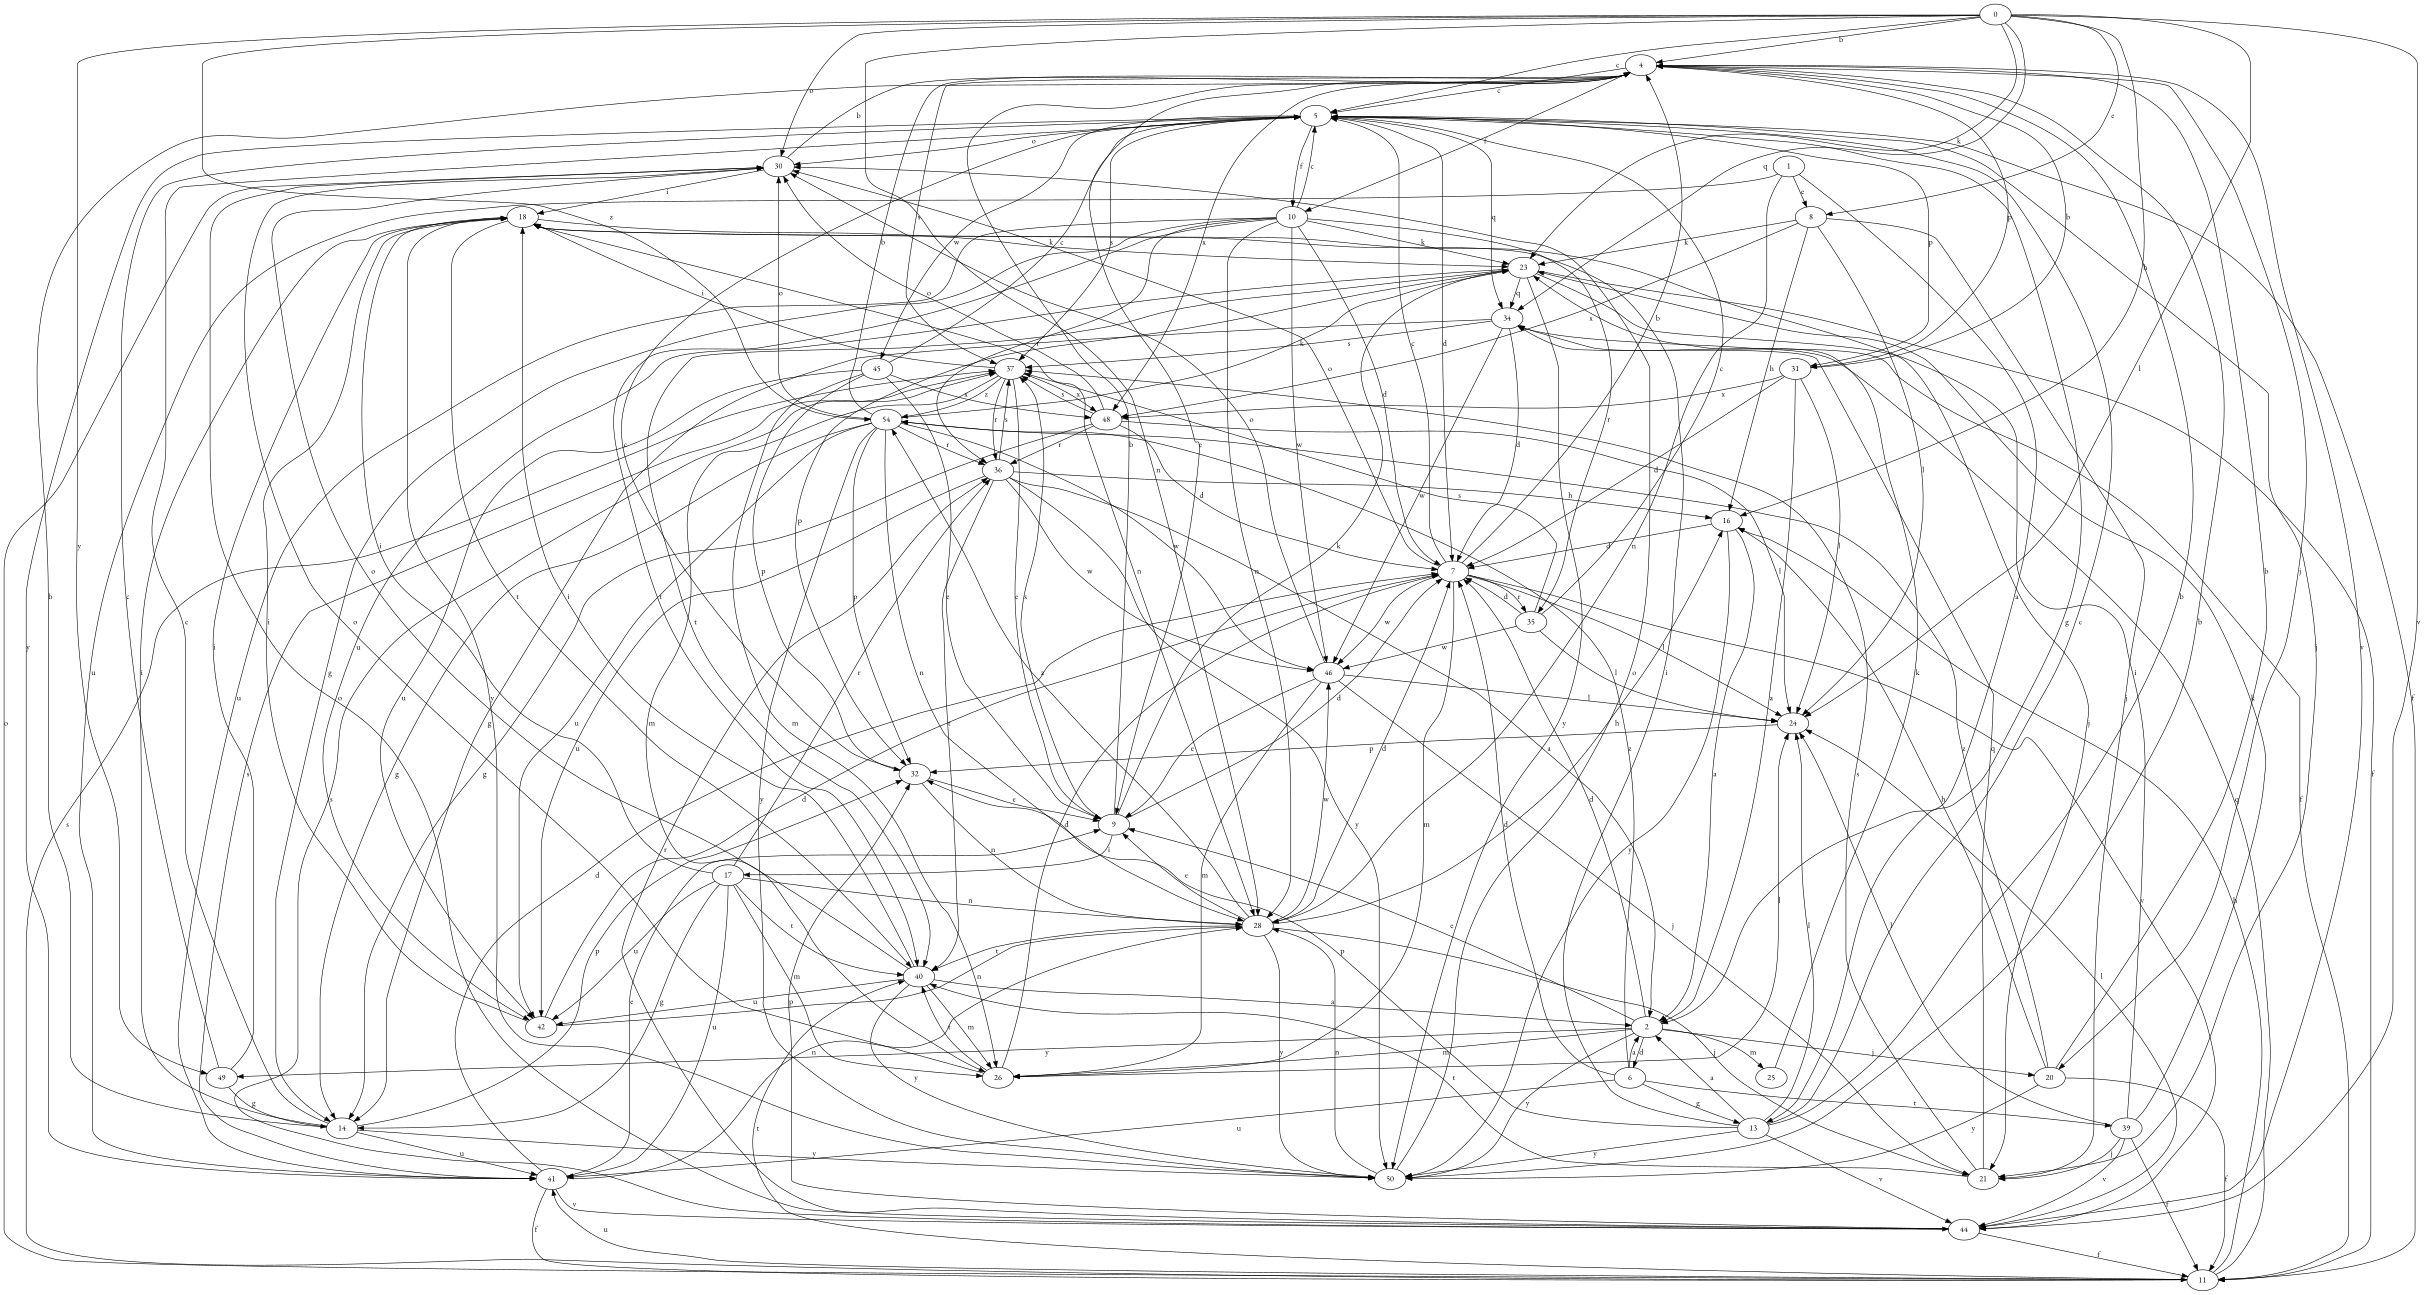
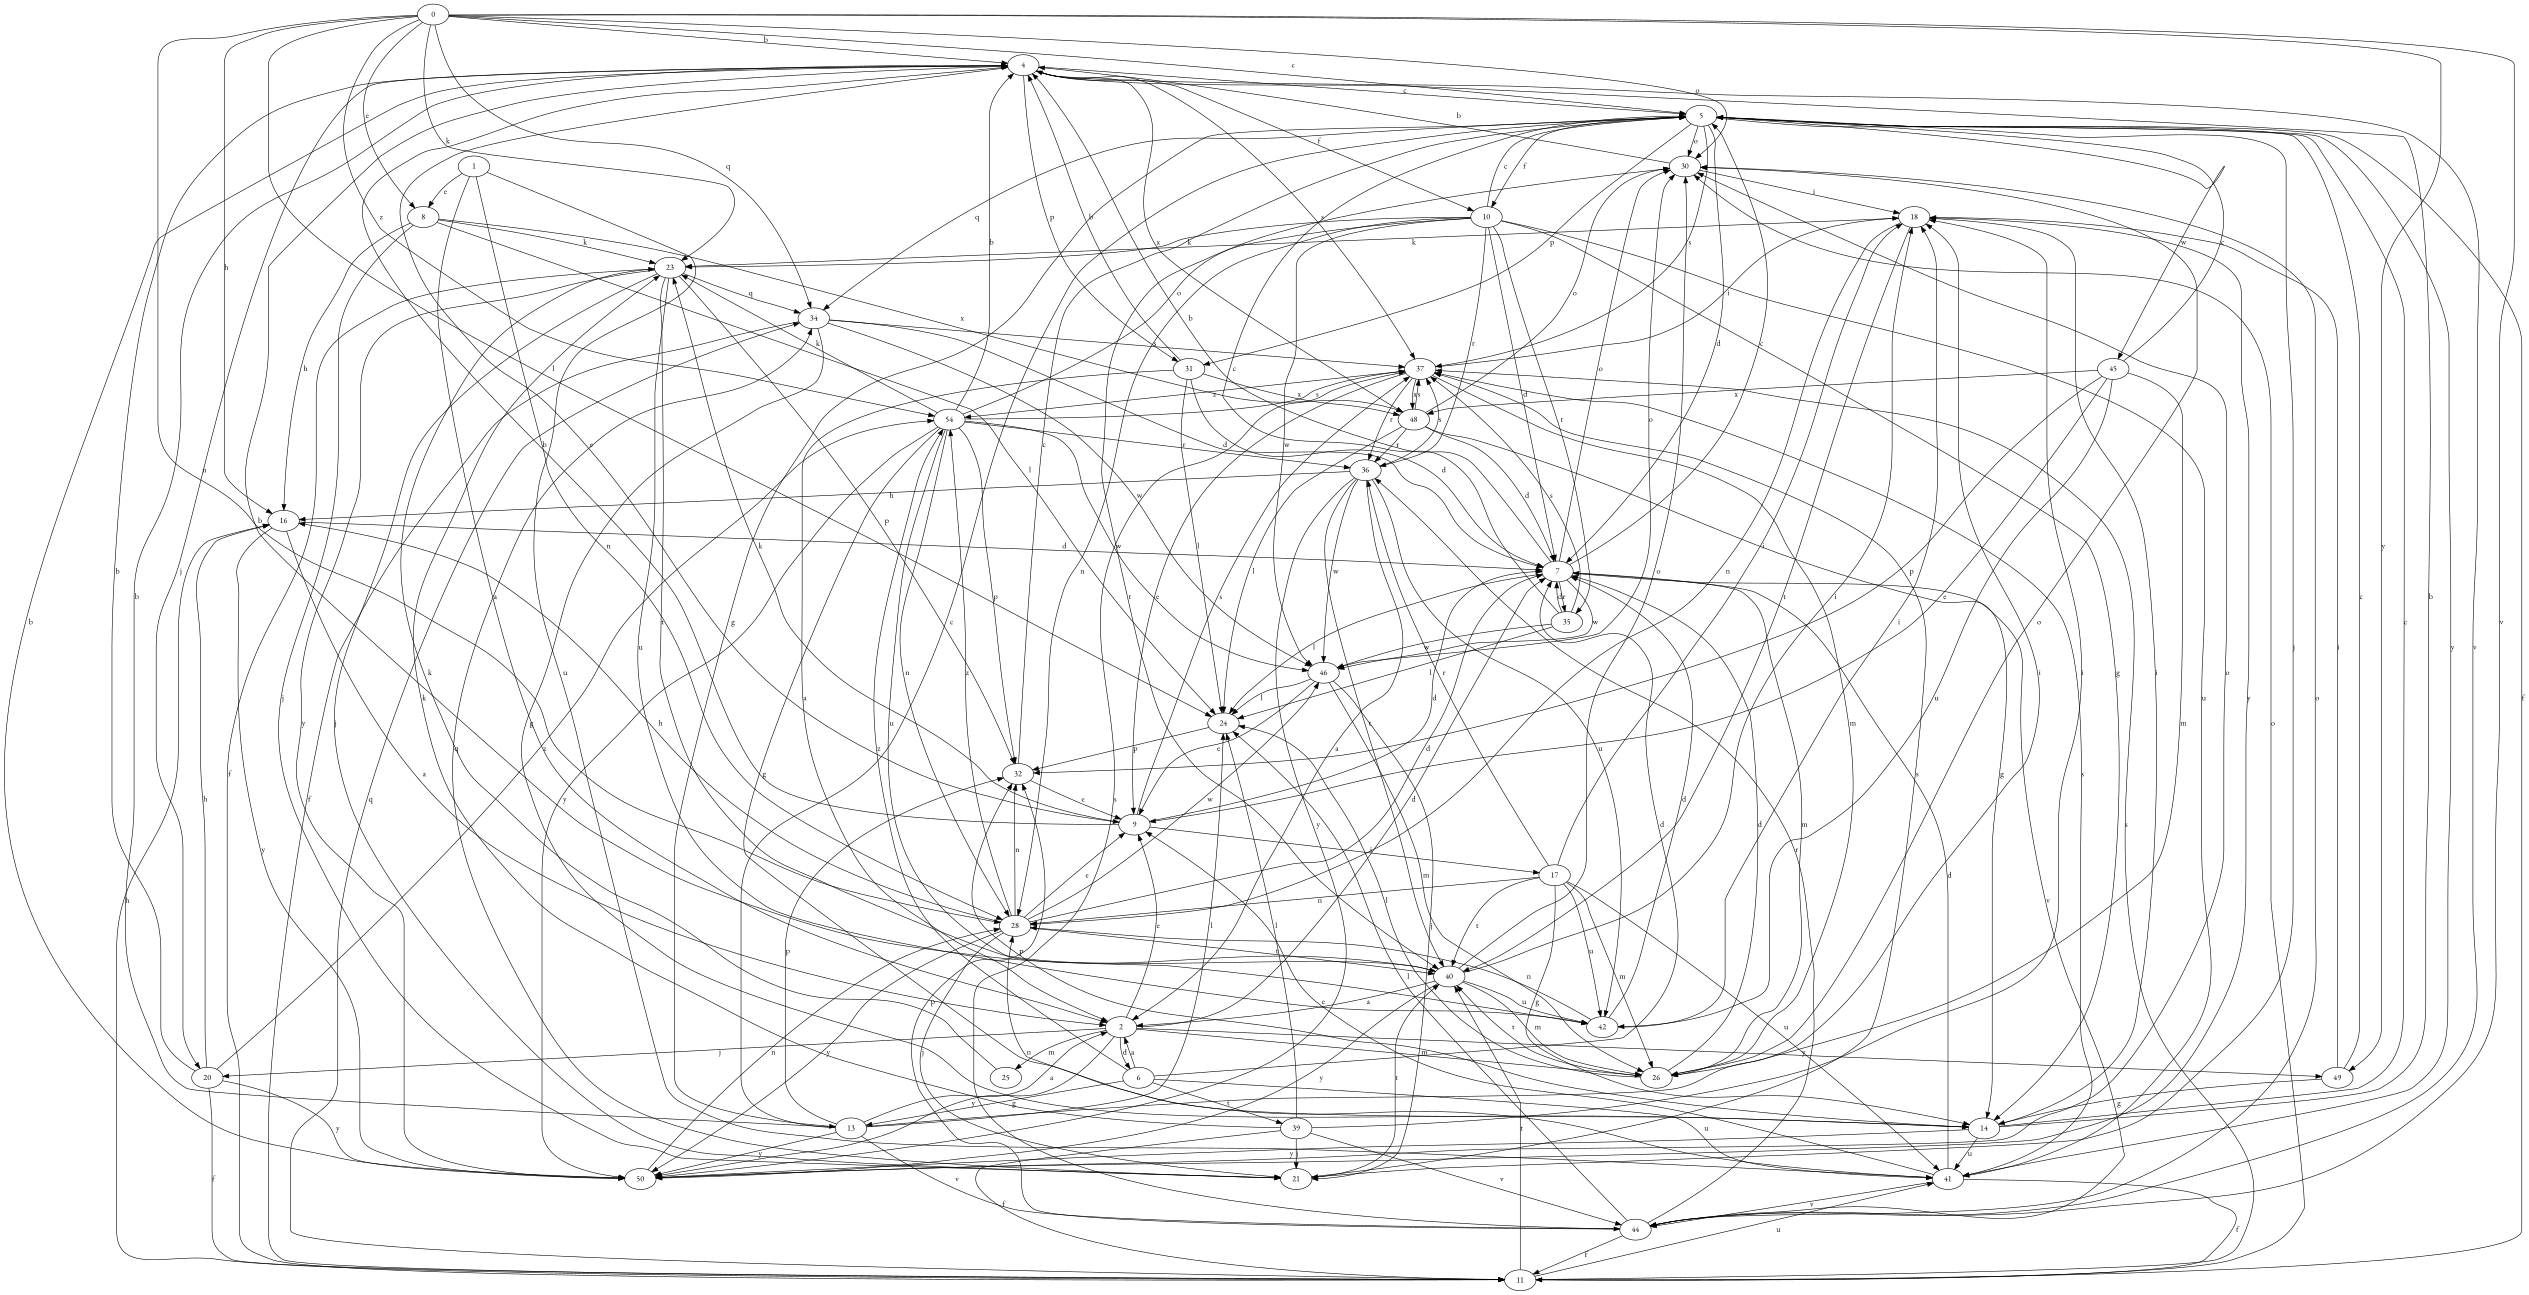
none -> (1174, 414)
none -> (350, 621)
(1059, 898) -> (1015, 853)
